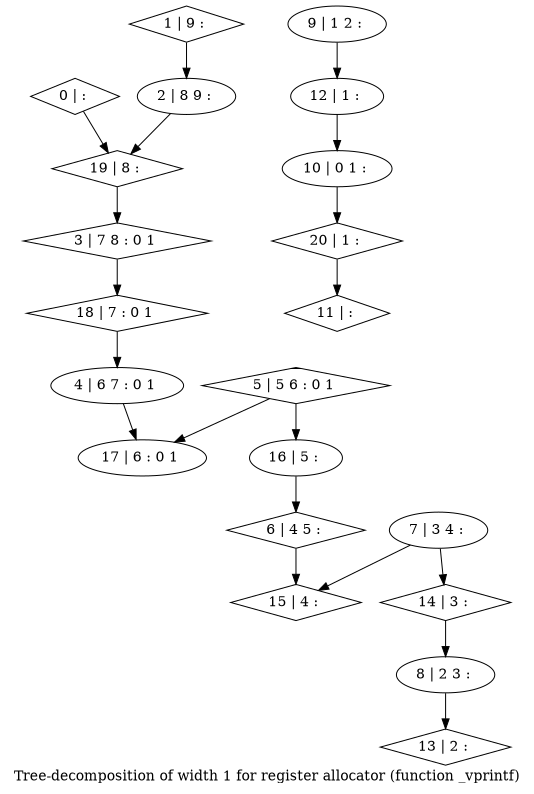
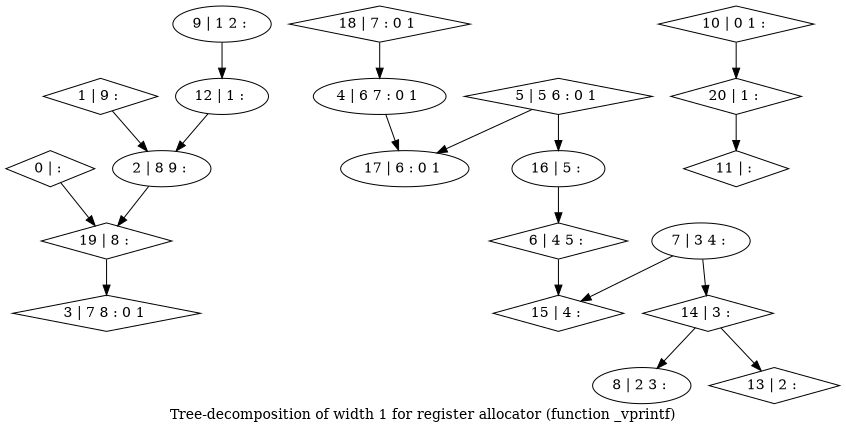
(337, 128) -> (195, 128)
(337, 169) -> (736, 24)
(117, 272) -> none
(446, 706) -> (737, 345)
